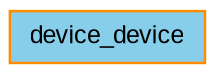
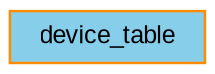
(107, 37) -> (107, 37)
